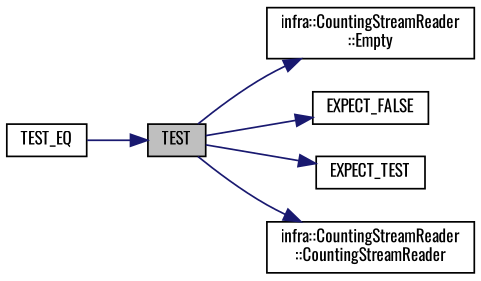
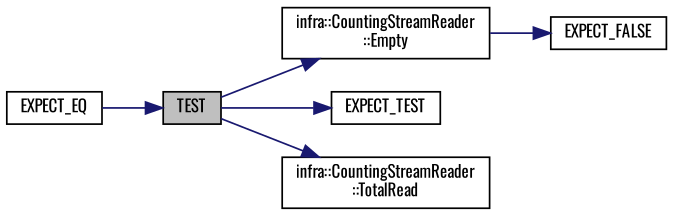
(251, 128) -> (512, 33)
(47, 140) -> (54, 108)
(371, 247) -> (386, 183)
